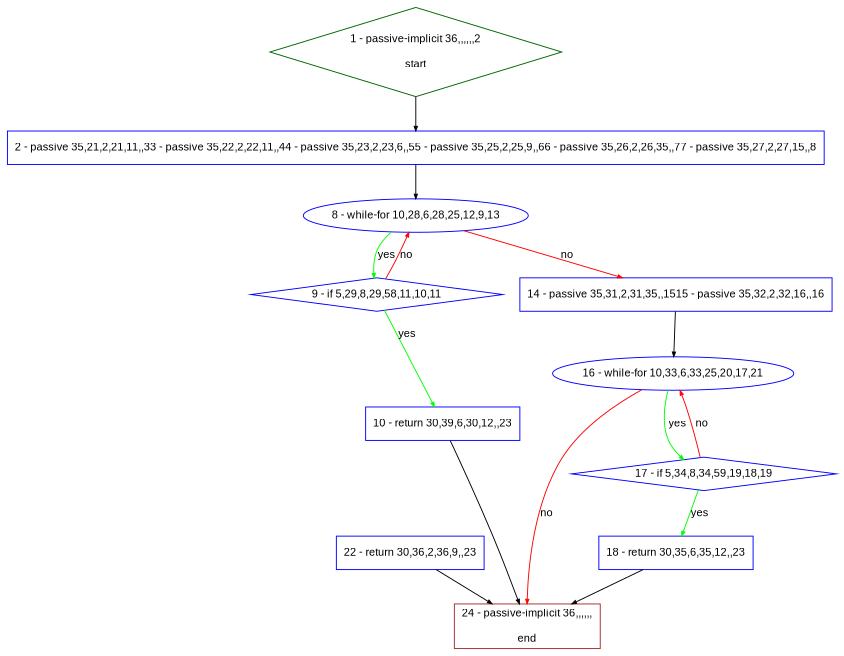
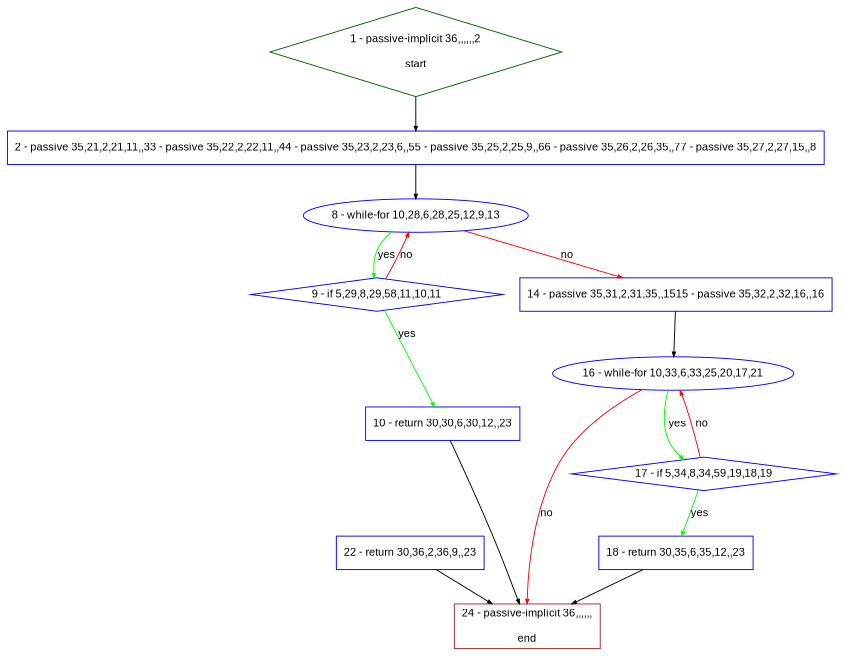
(443, 424) -> (443, 424)
